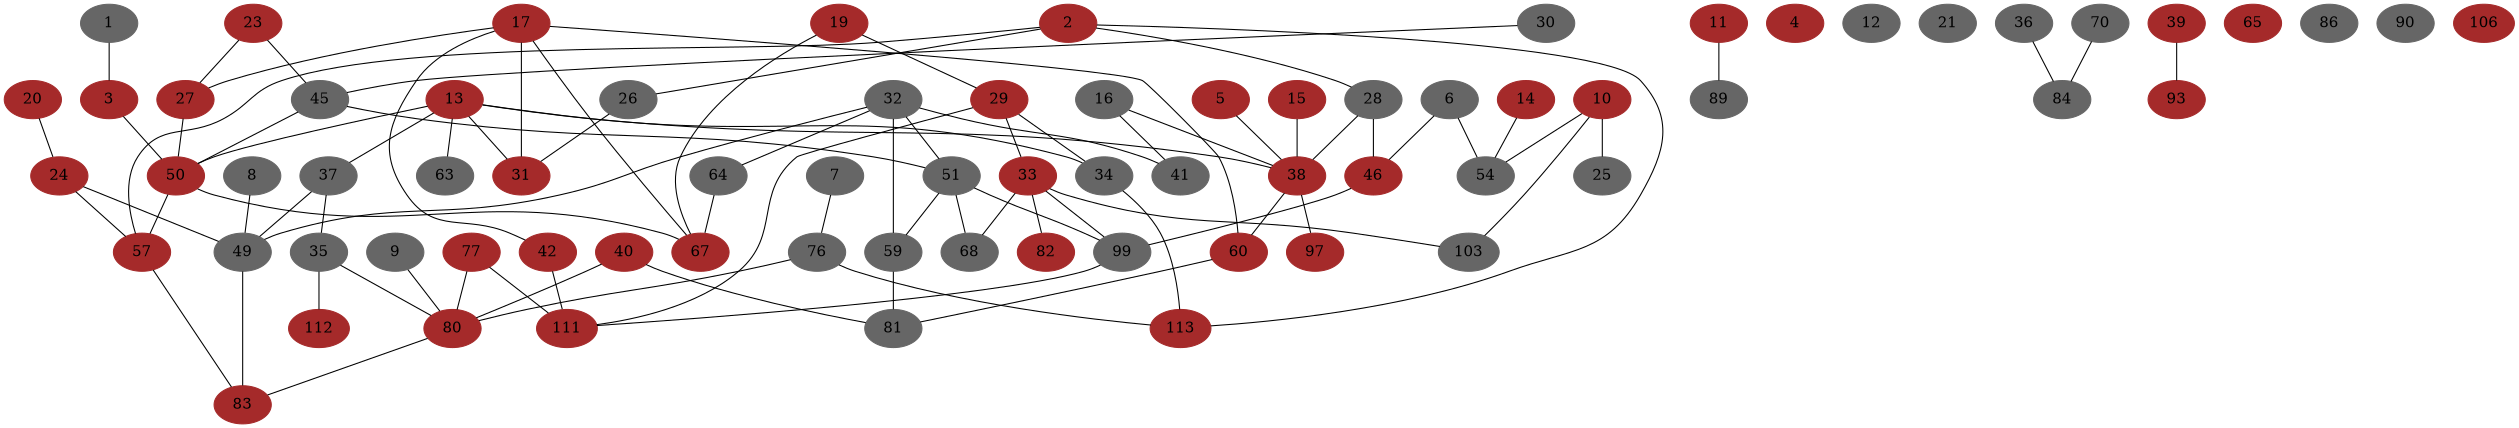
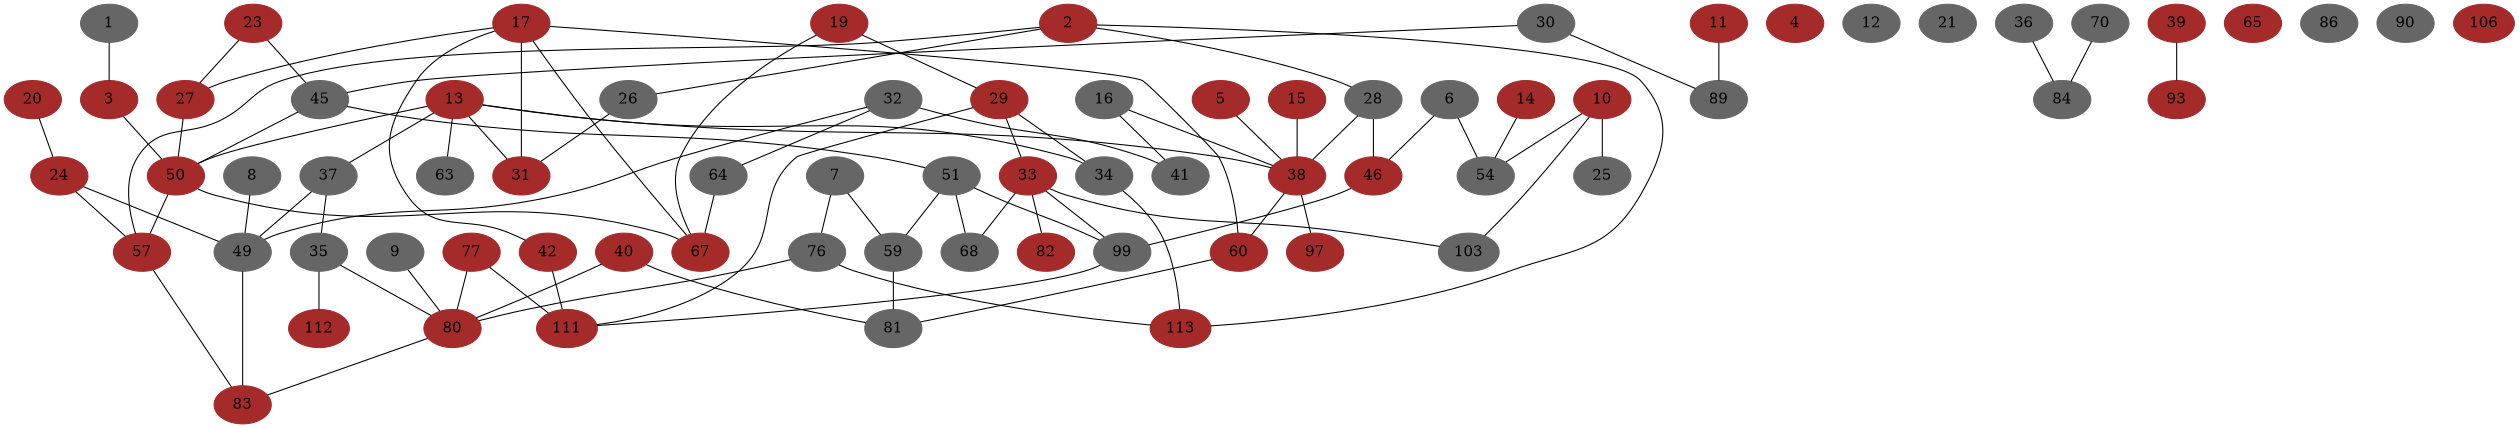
none -> (1633, 62)
(924, 140) -> none
(893, 176) -> (864, 214)
